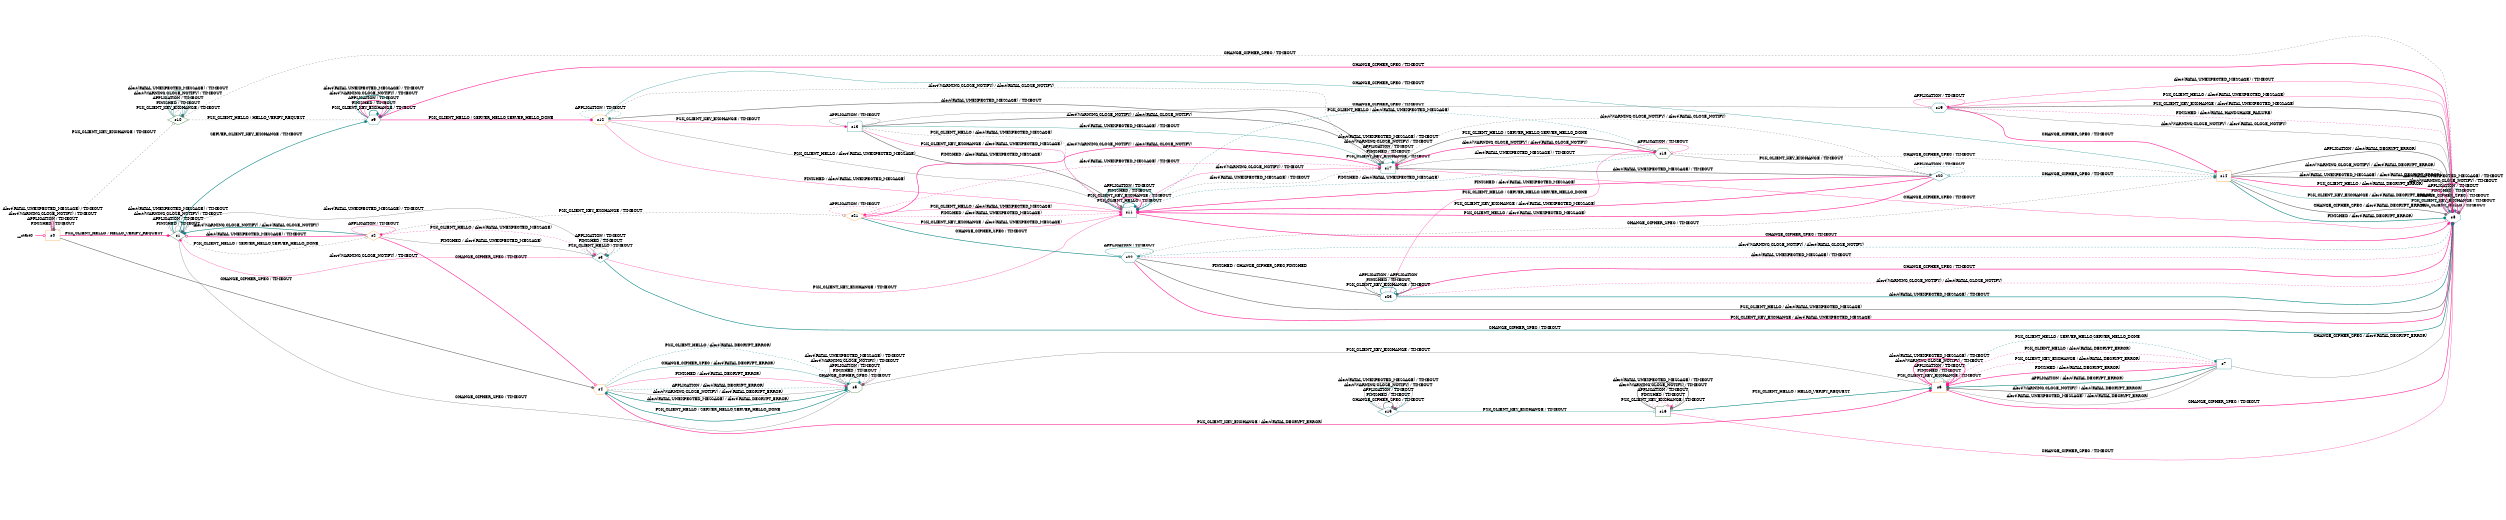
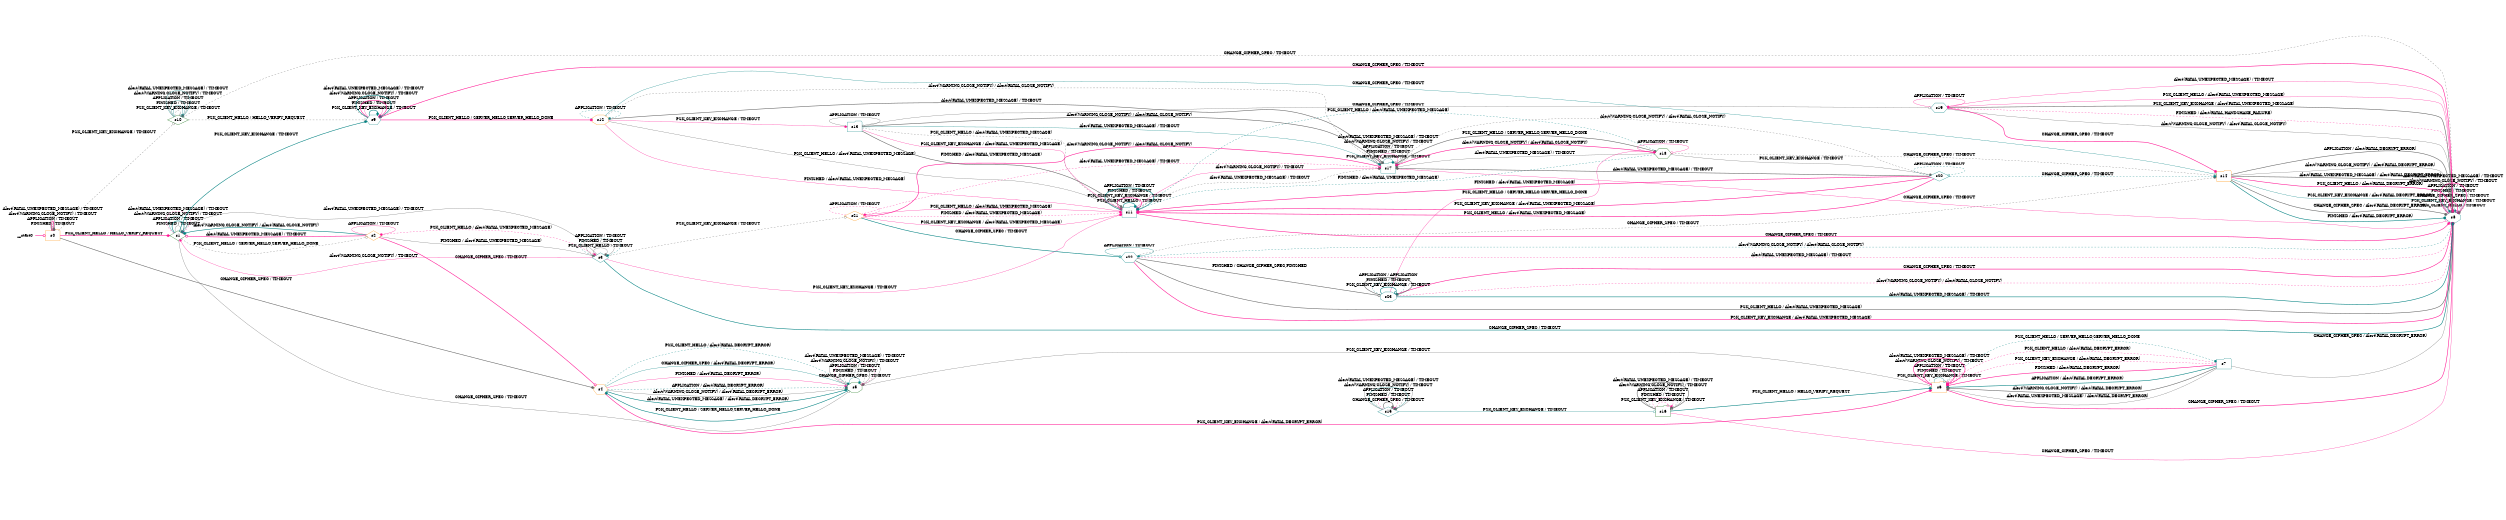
(256, 134) -> (256, 134)
(610, 214) -> (725, 235)
